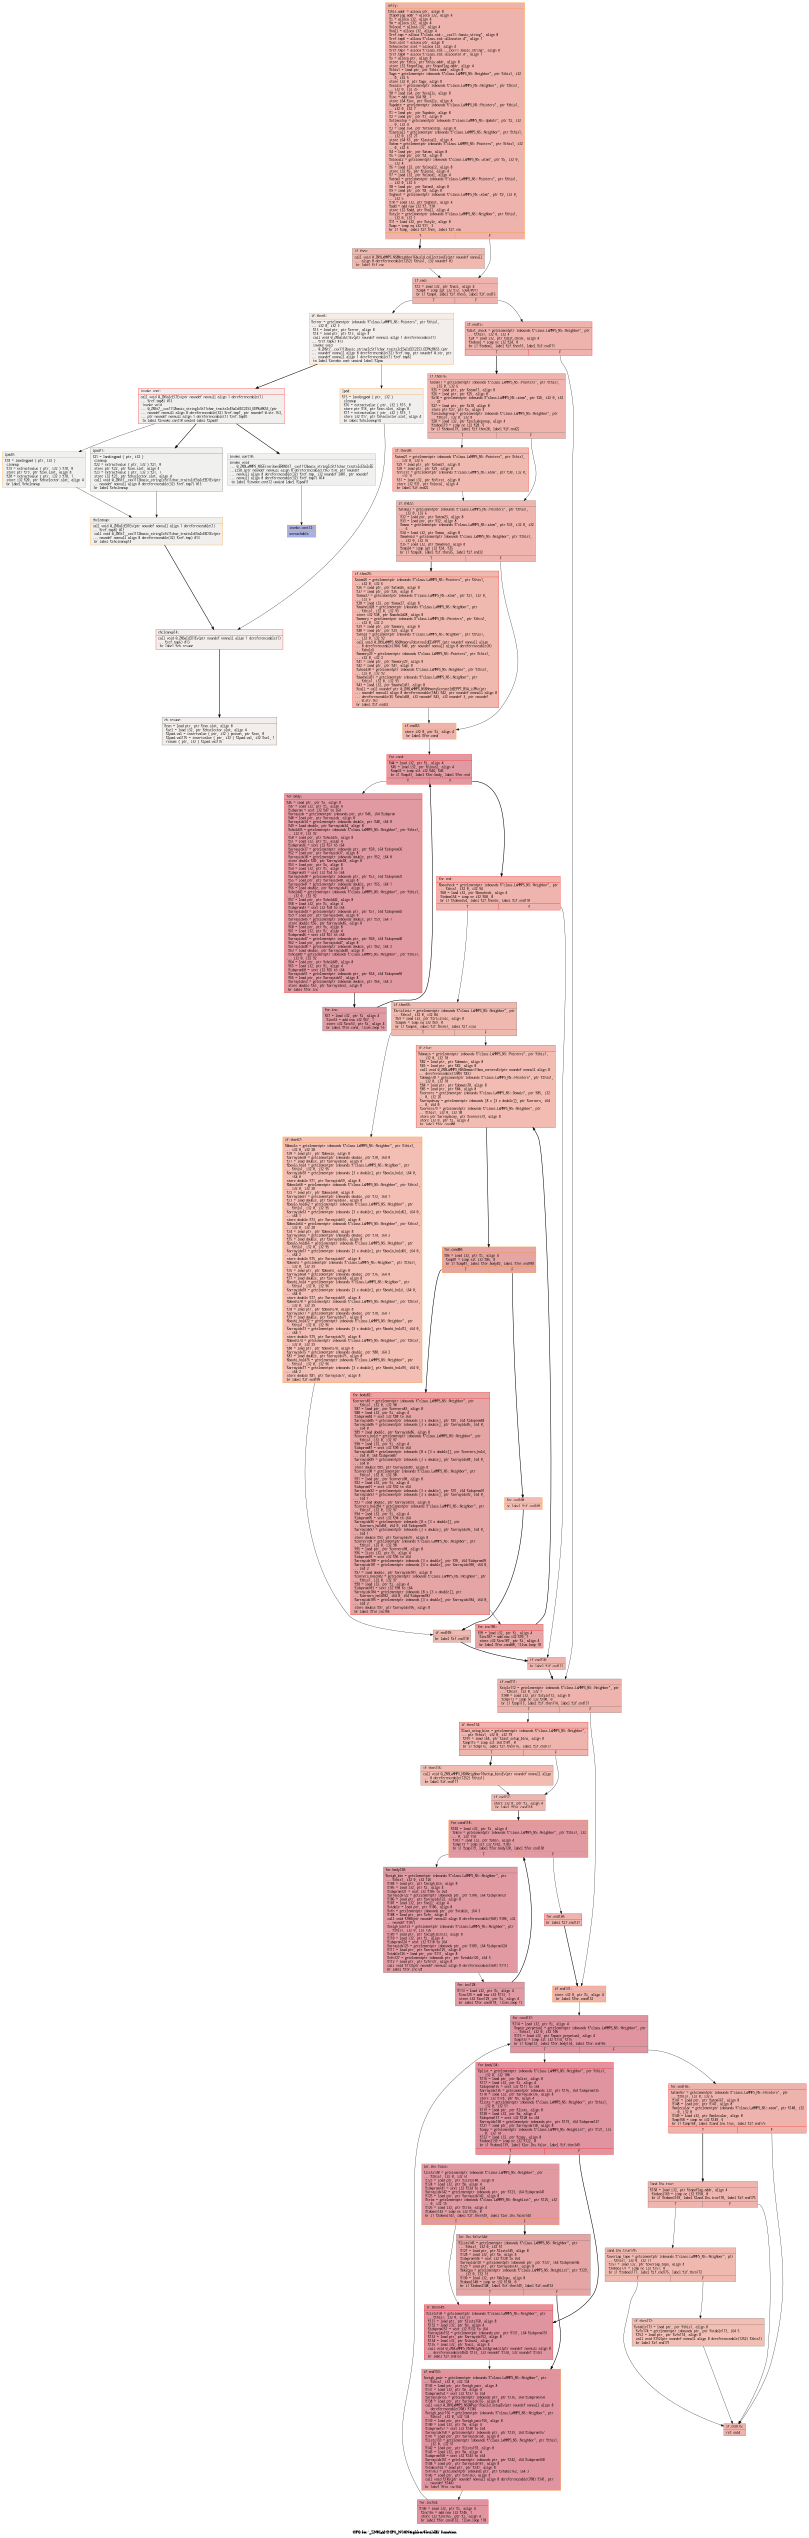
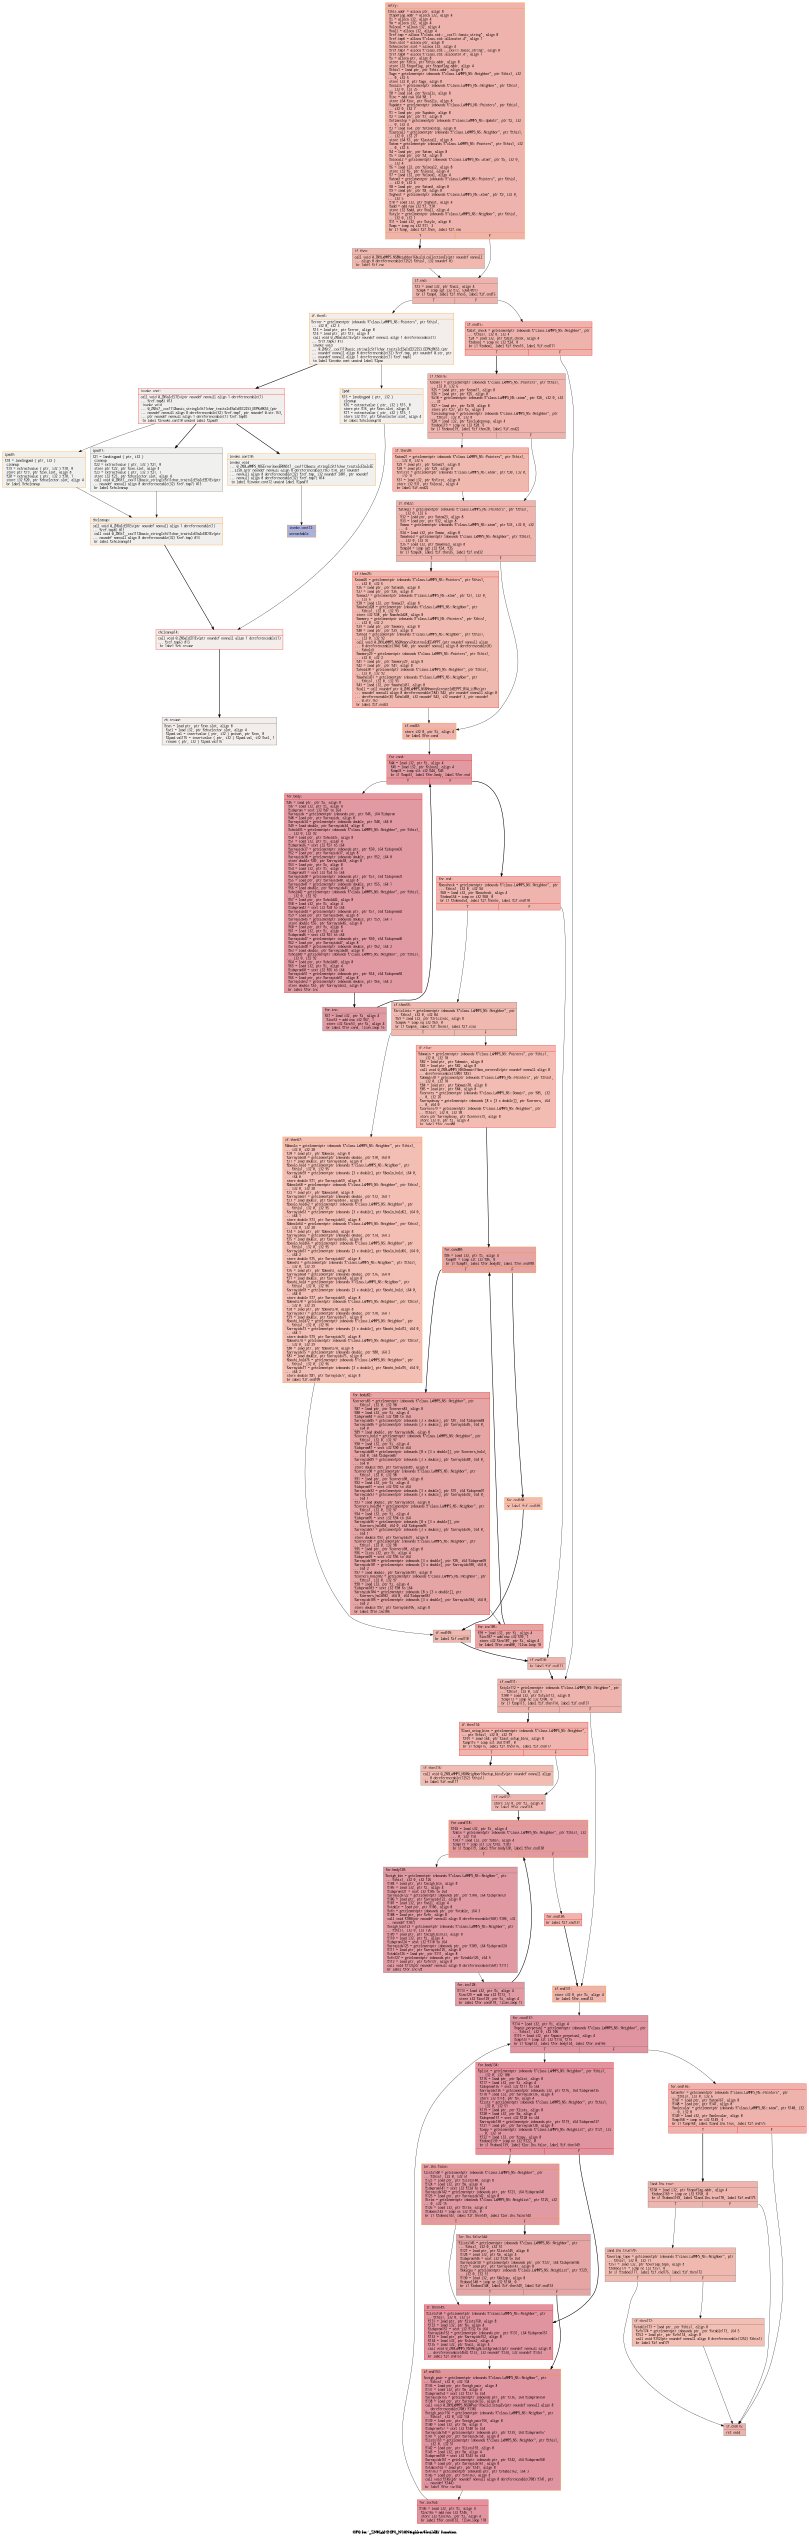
(550, 1378) -> (495, 1450)
(528, 1716) -> (528, 1716)
